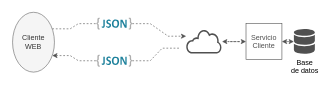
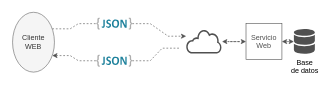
(264, 42) -> (264, 42)
